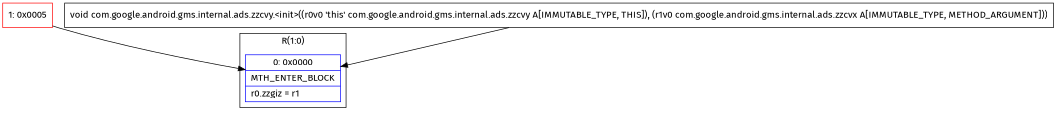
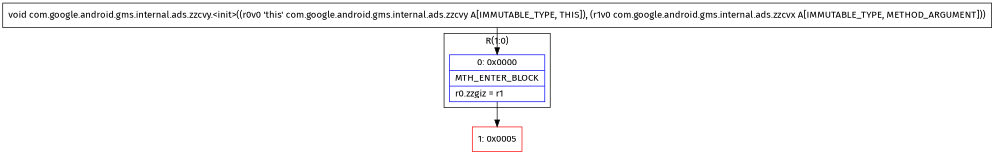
(145, 50) -> (497, 112)
